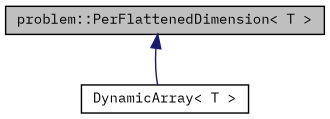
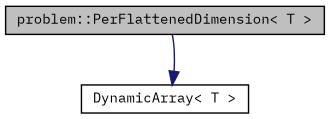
(156, 67) -> (174, 53)
